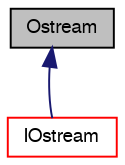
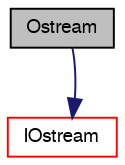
(49, 93) -> (75, 73)
